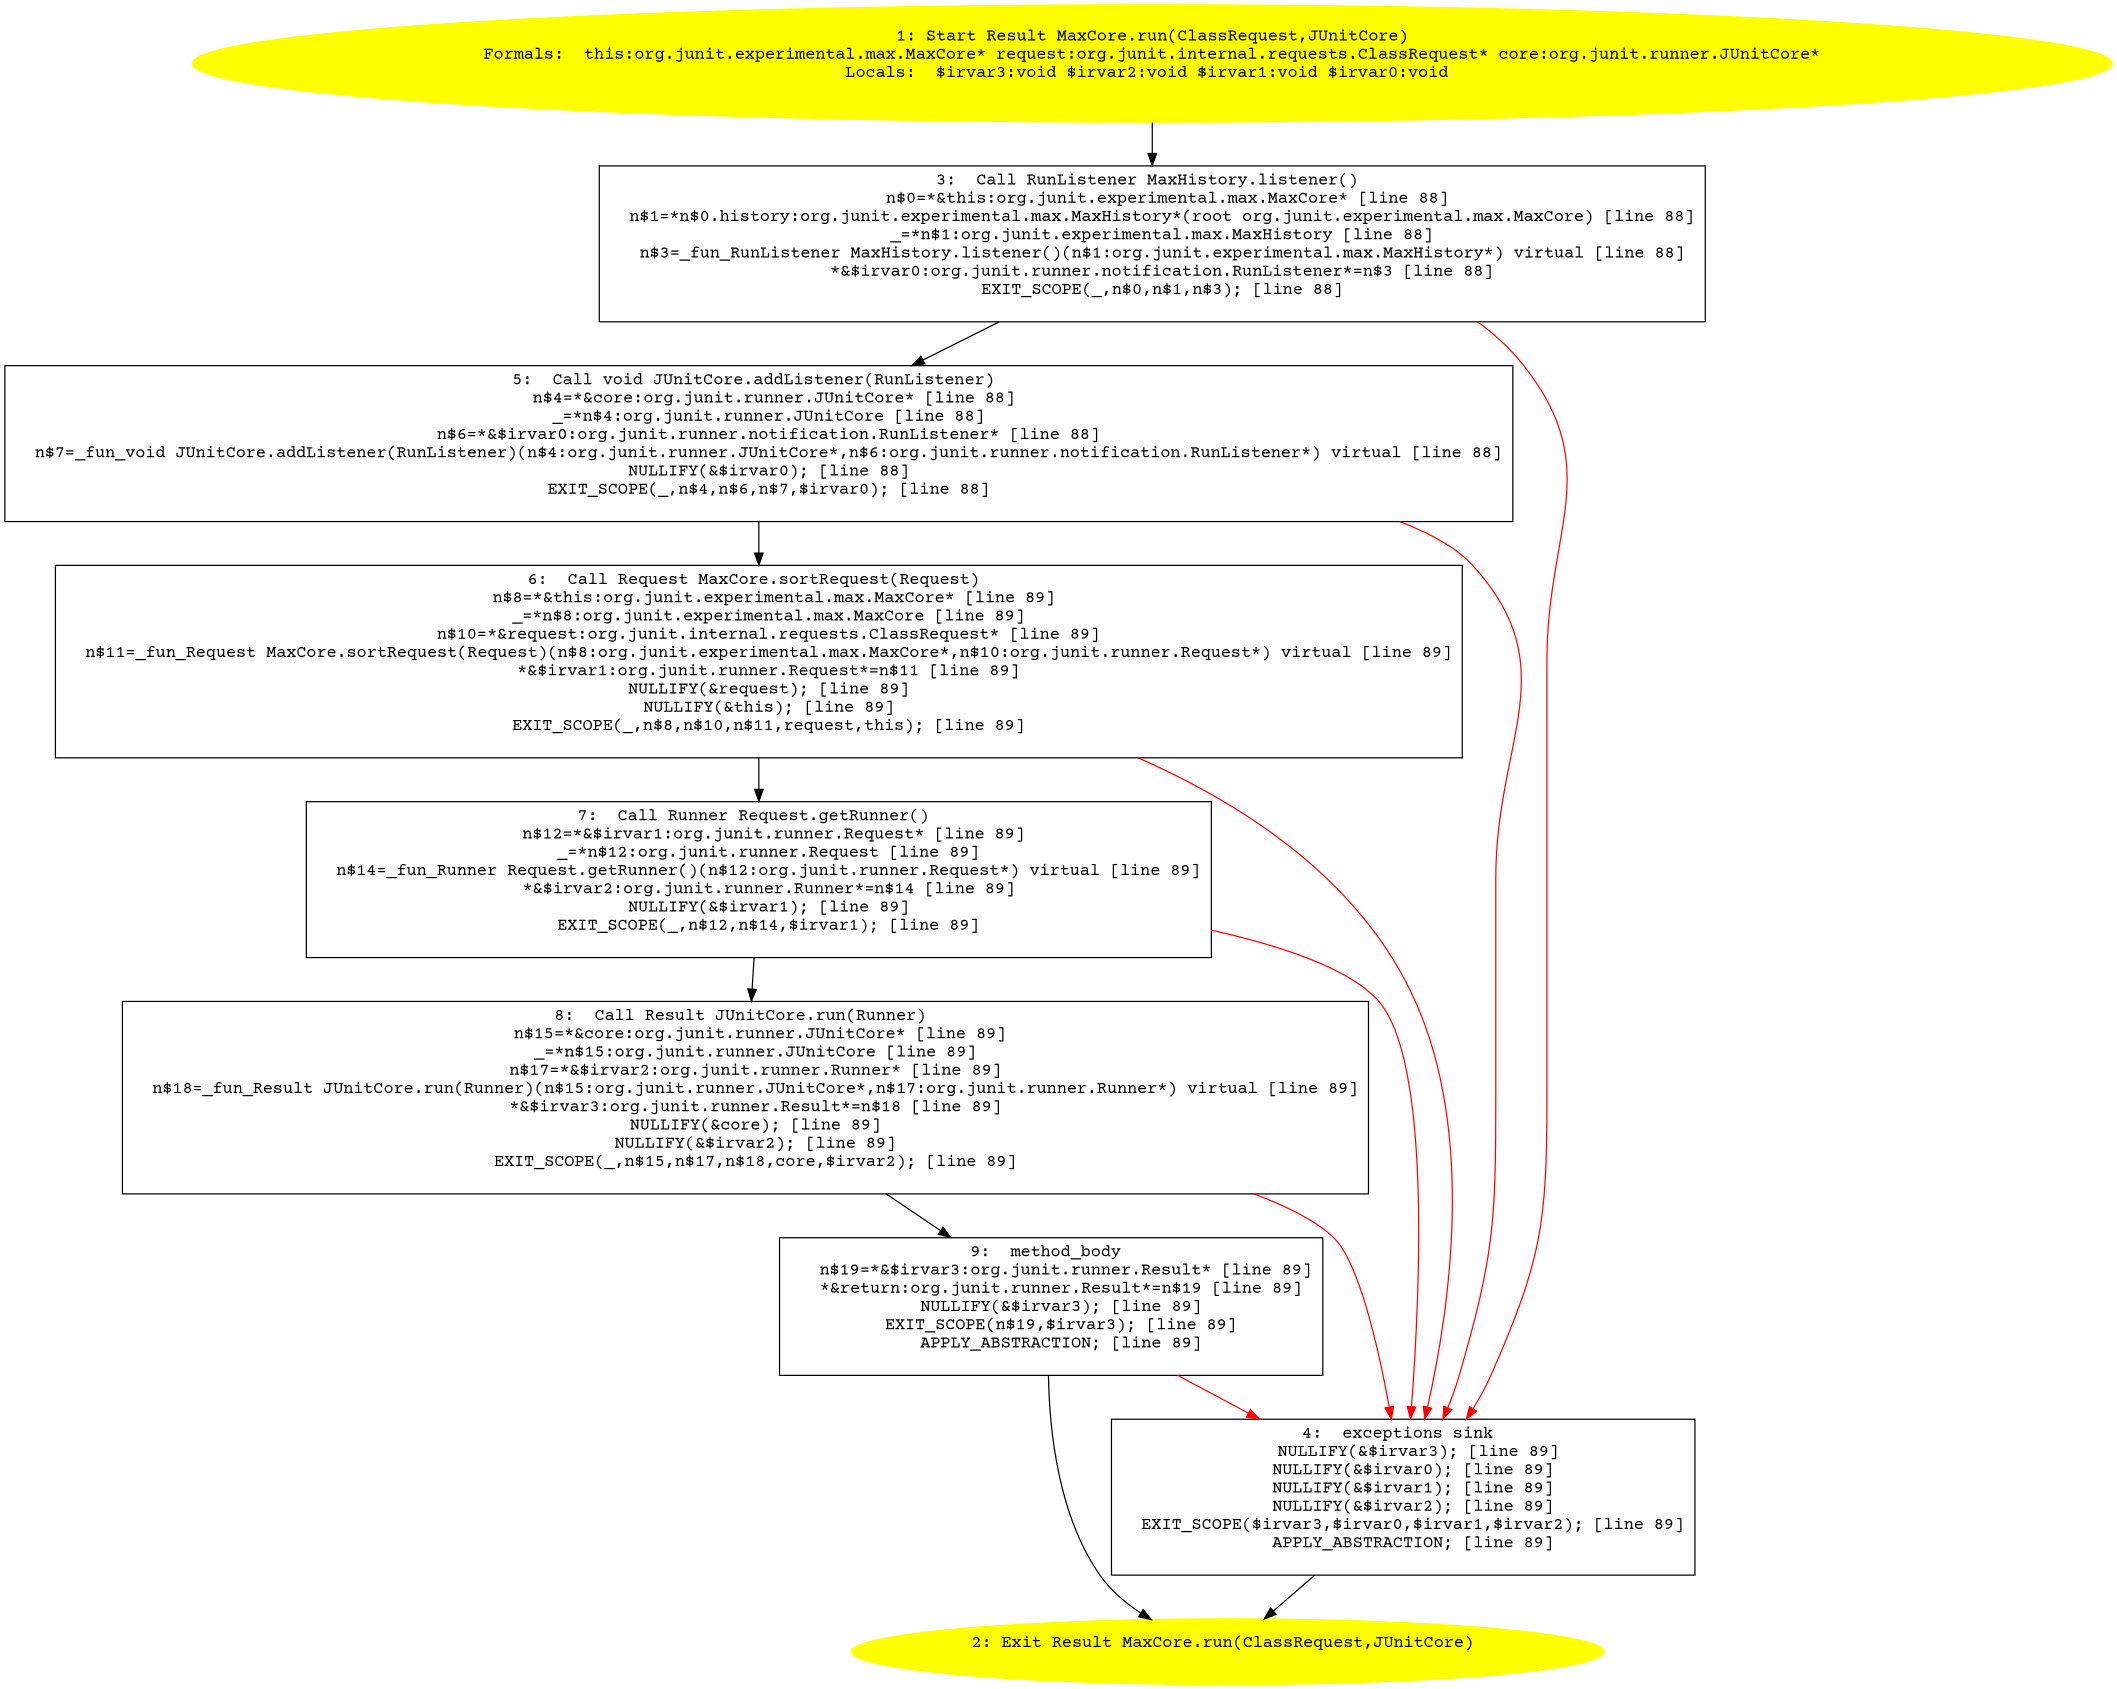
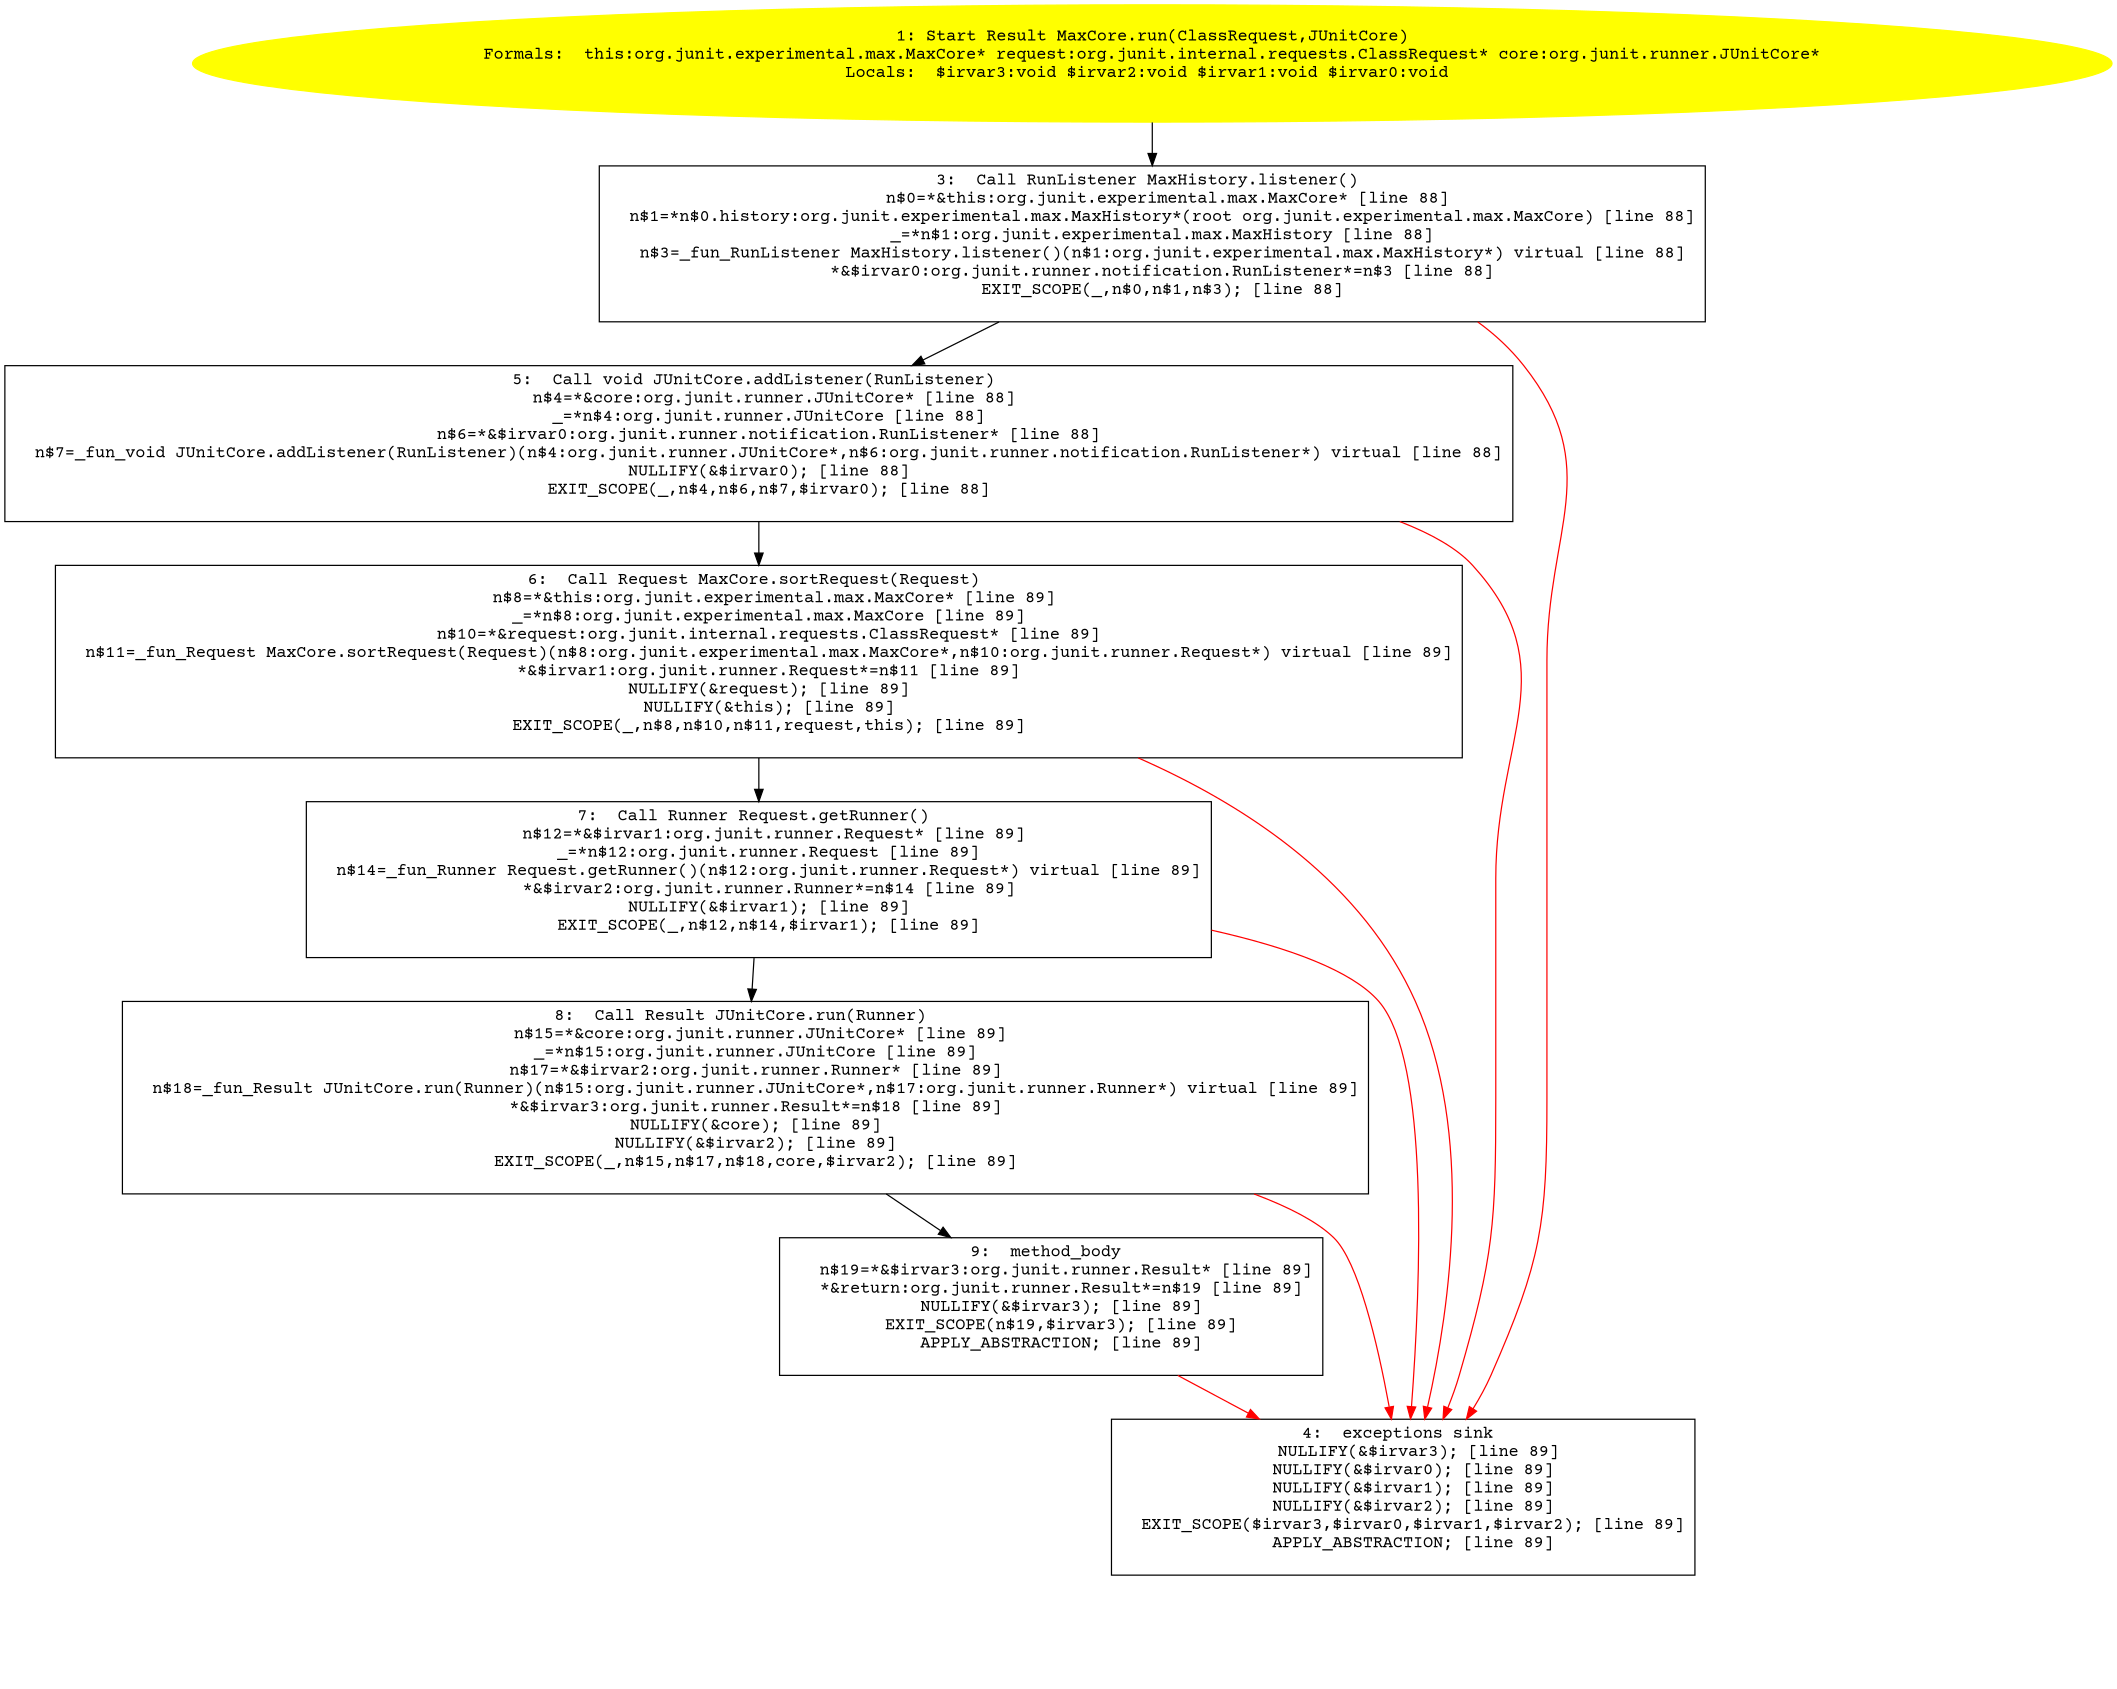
(1228, 1652) -> none
